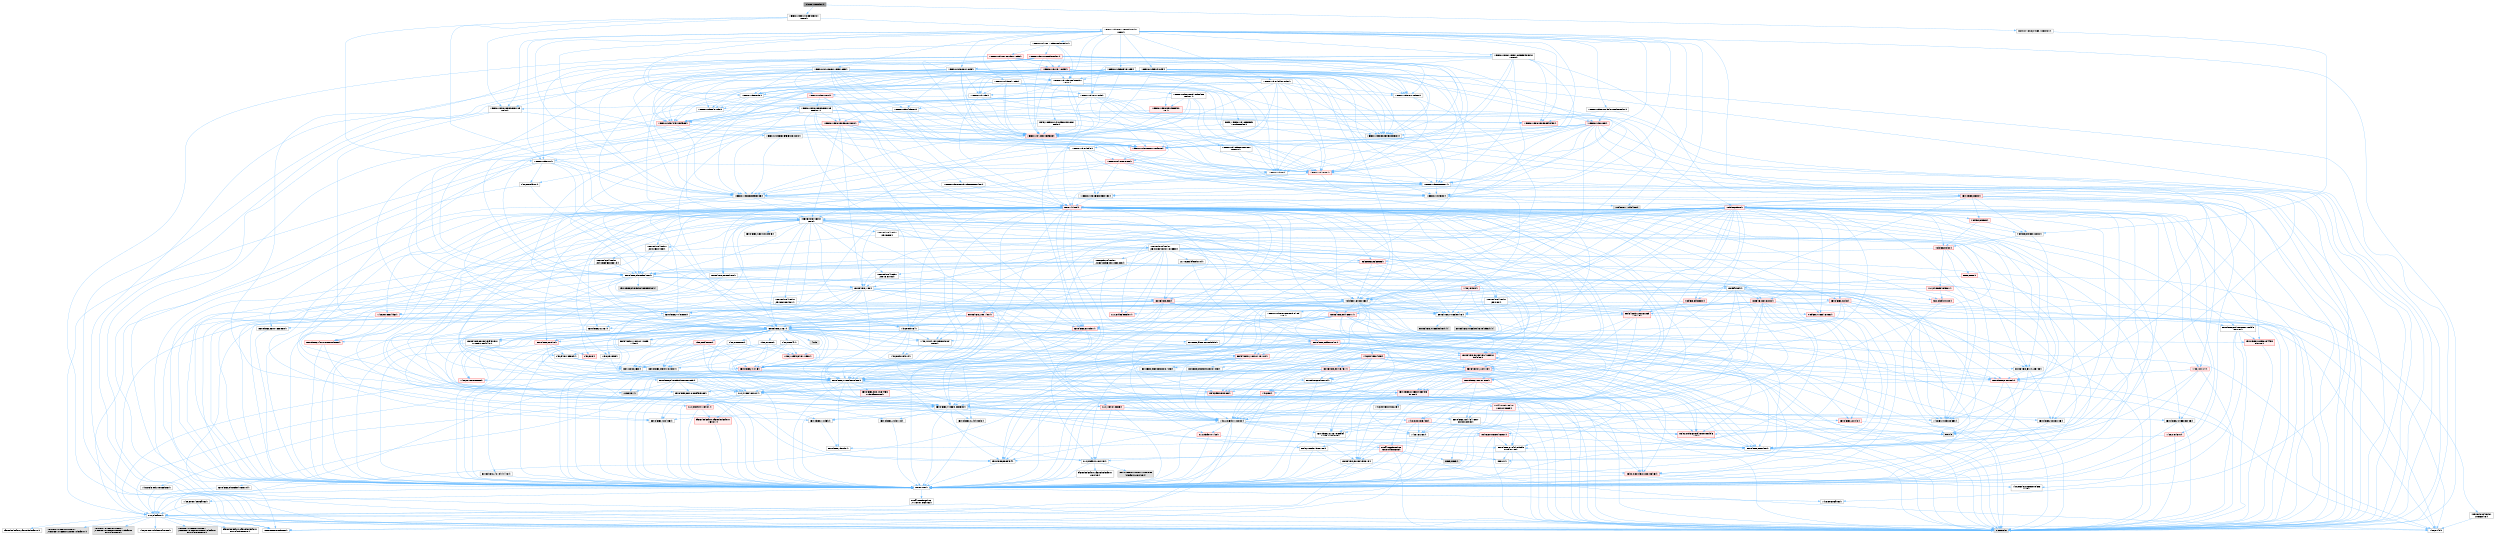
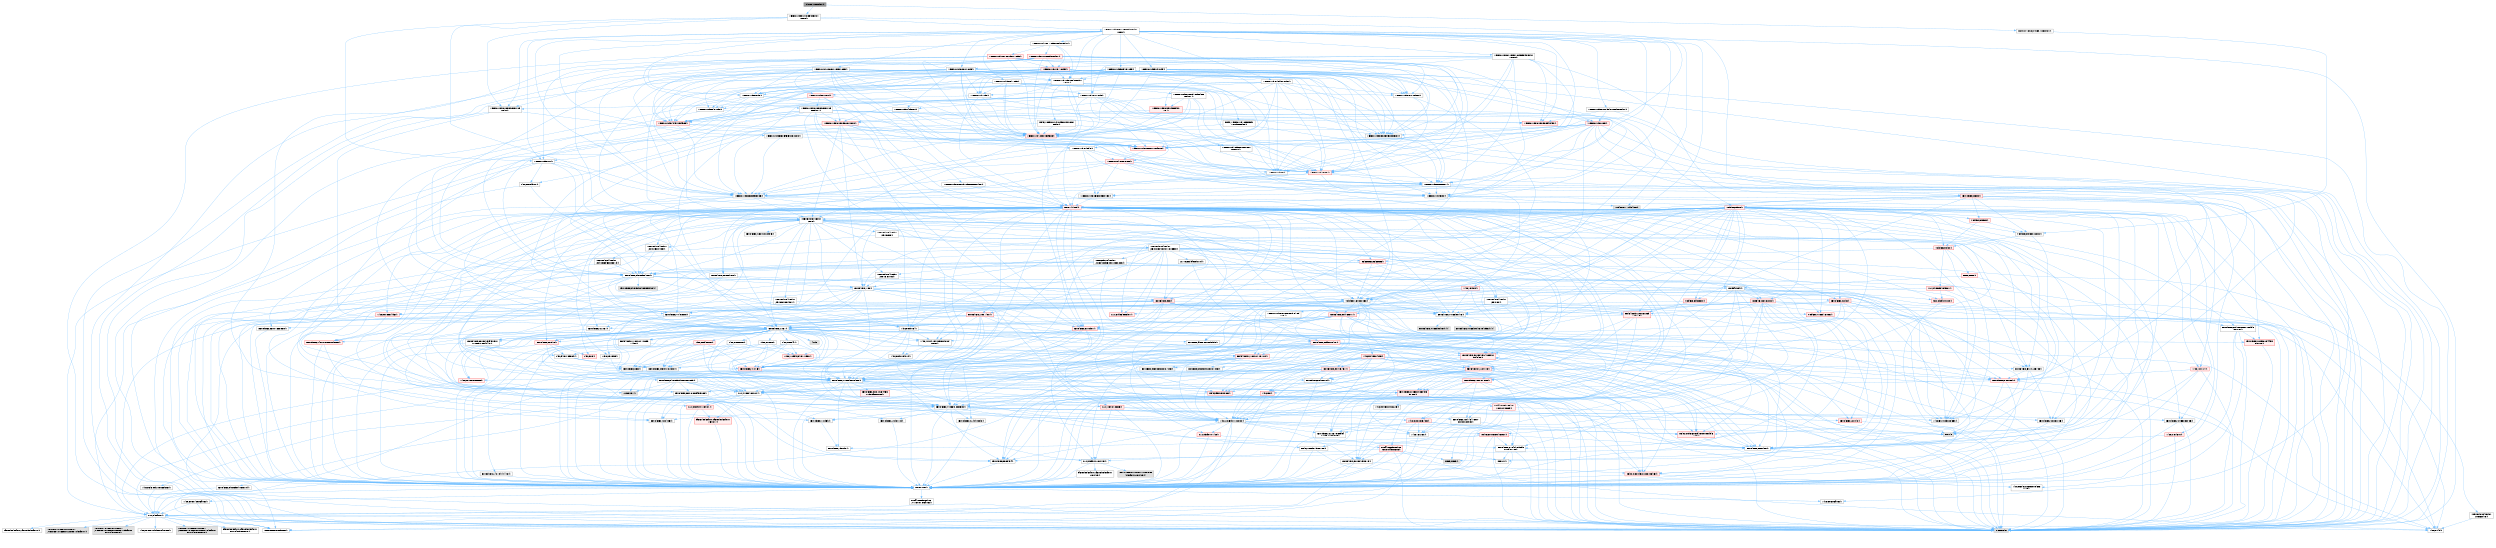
(872, 91) -> none
(1517, 155) -> (1435, 154)
(892, 167) -> (1470, 29)
(1250, 233) -> none
(1523, 324) -> (1398, 351)
(632, 369) -> (632, 369)
